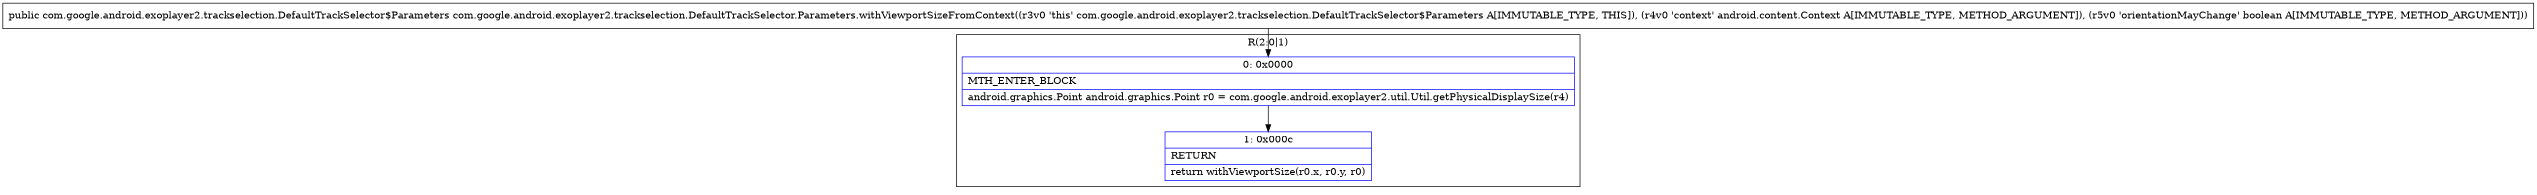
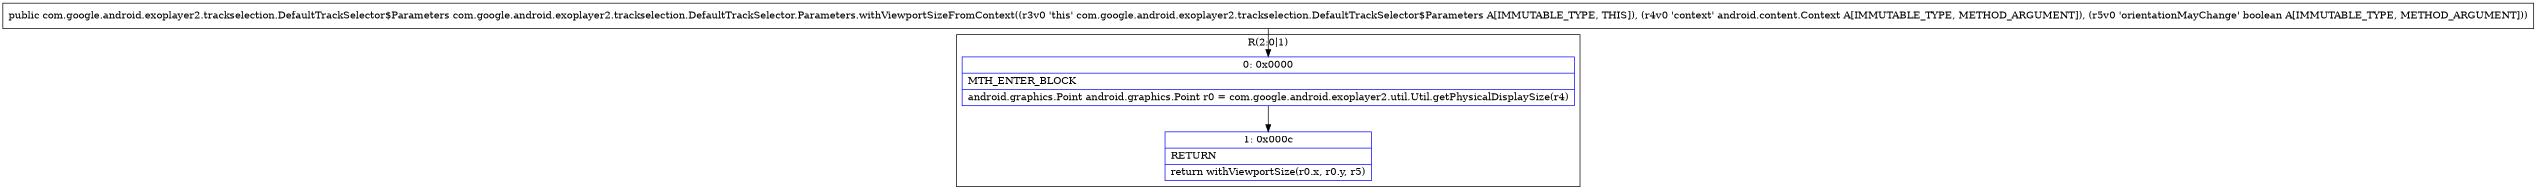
(1268, 172) -> (1268, 172)
